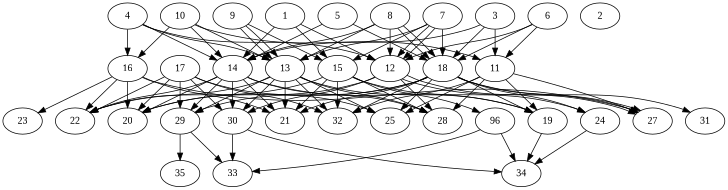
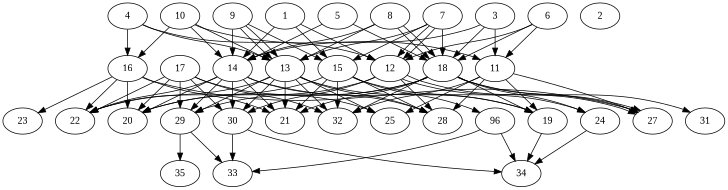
(390, 39) -> none
(178, 41) -> (233, 39)
(419, 92) -> none
